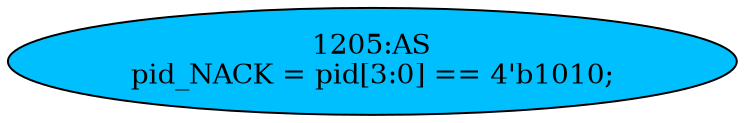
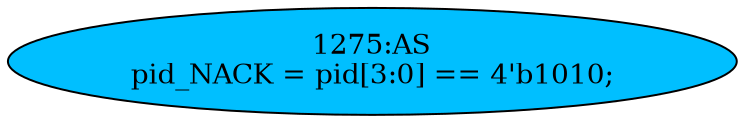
(372, 61) -> (372, 61)
